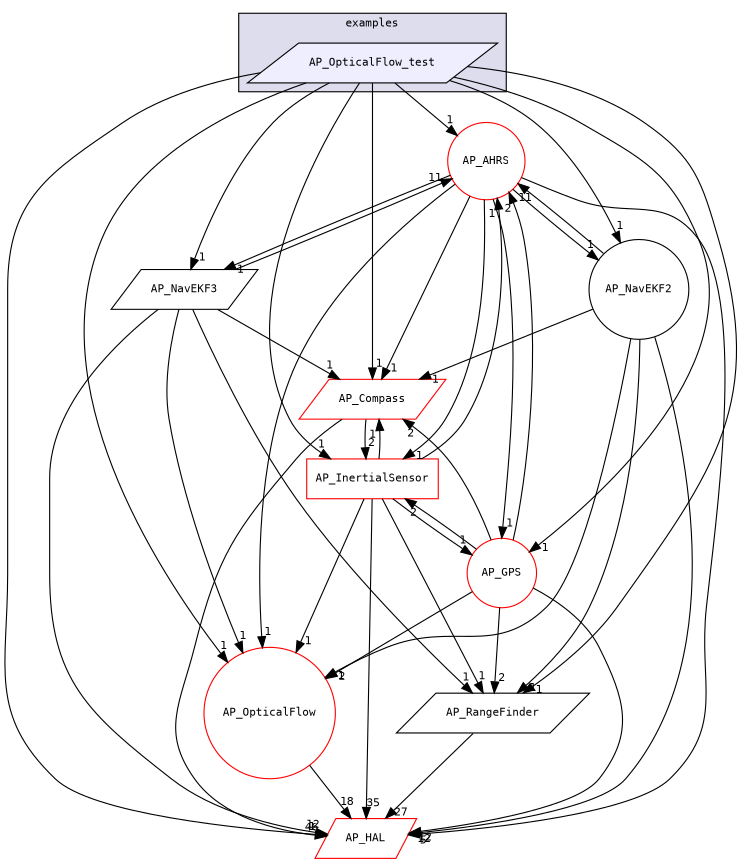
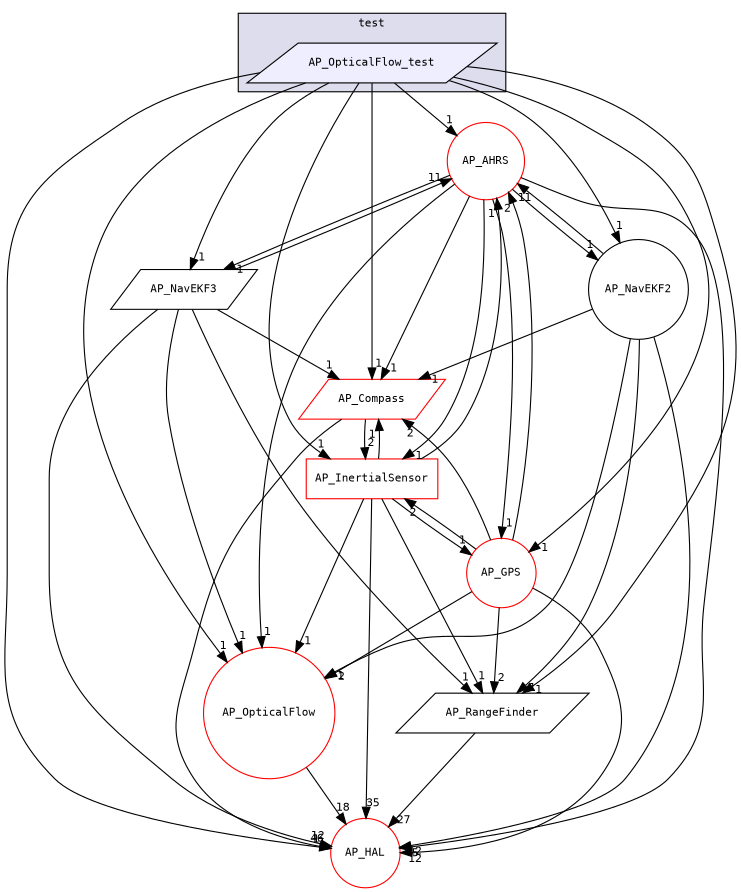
(372, 24) -> (372, 24)
(366, 838) -> (365, 853)
